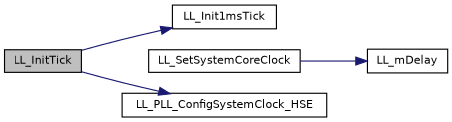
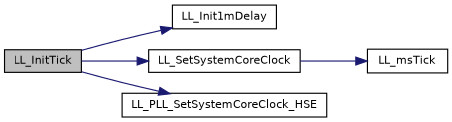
(224, 17) -> (224, 17)
none -> (109, 61)
(408, 61) -> (408, 61)
(224, 105) -> (224, 105)
